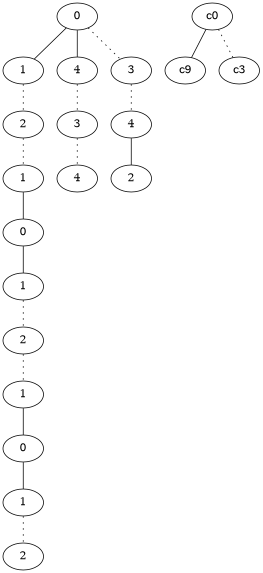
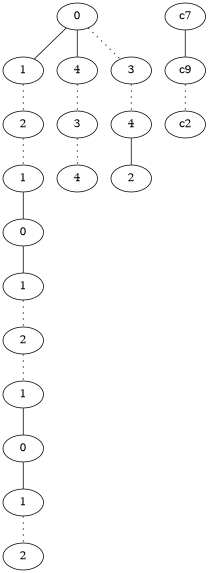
(212, 16) -> (185, 16)
(239, 70) -> none
none -> (185, 124)
